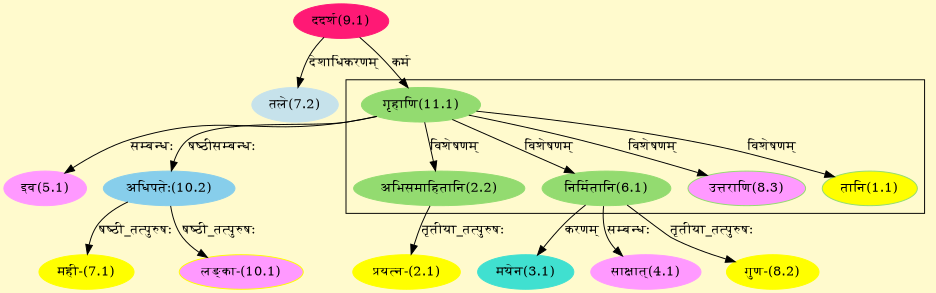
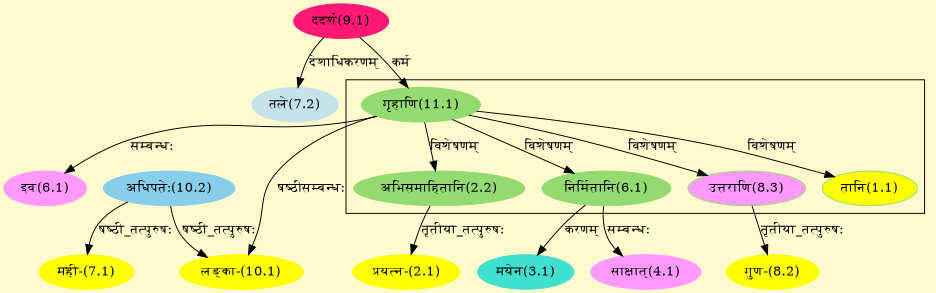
(268, 125) -> (290, 159)
(45, 188) -> (45, 188)
(673, 238) -> (758, 226)
(241, 272) -> (241, 272)
